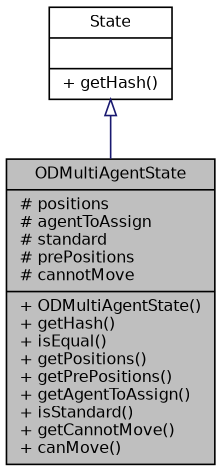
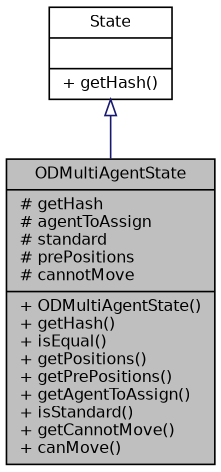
(65, 204) -> (61, 204)
